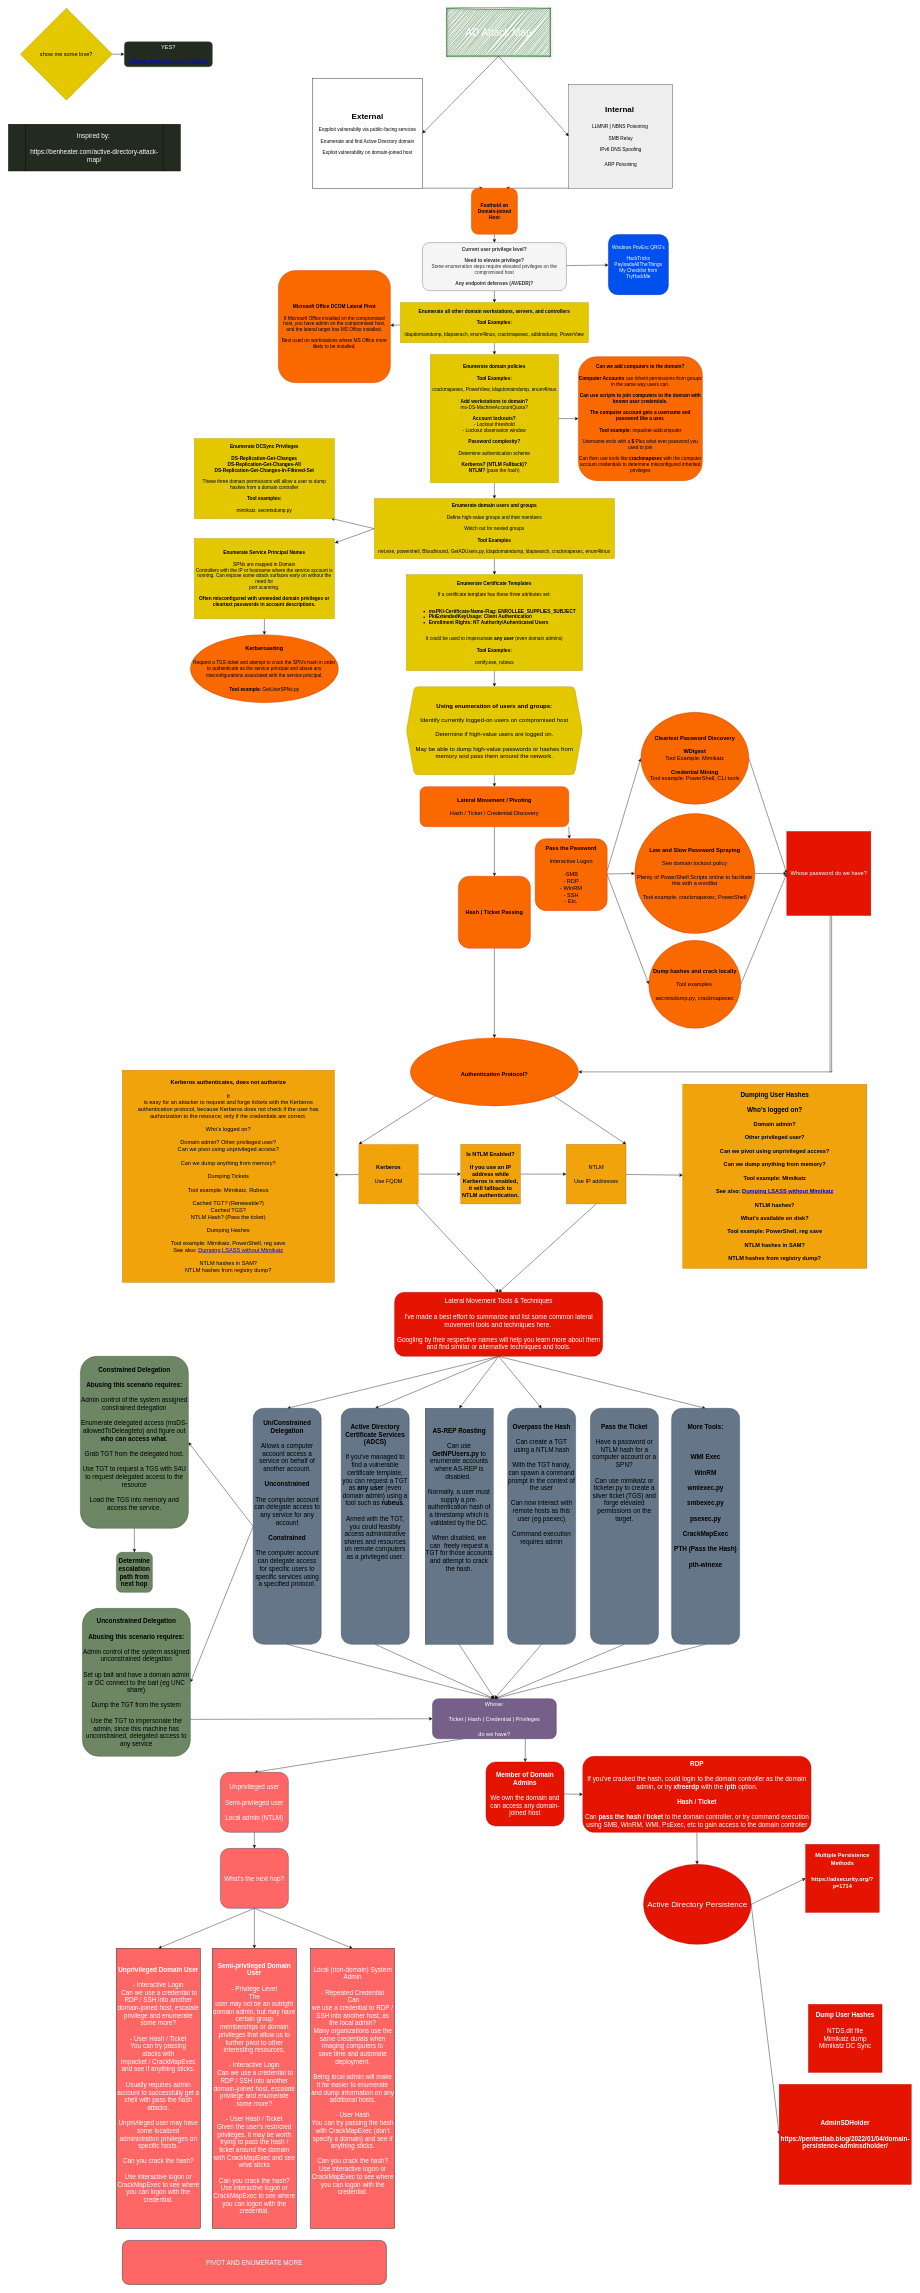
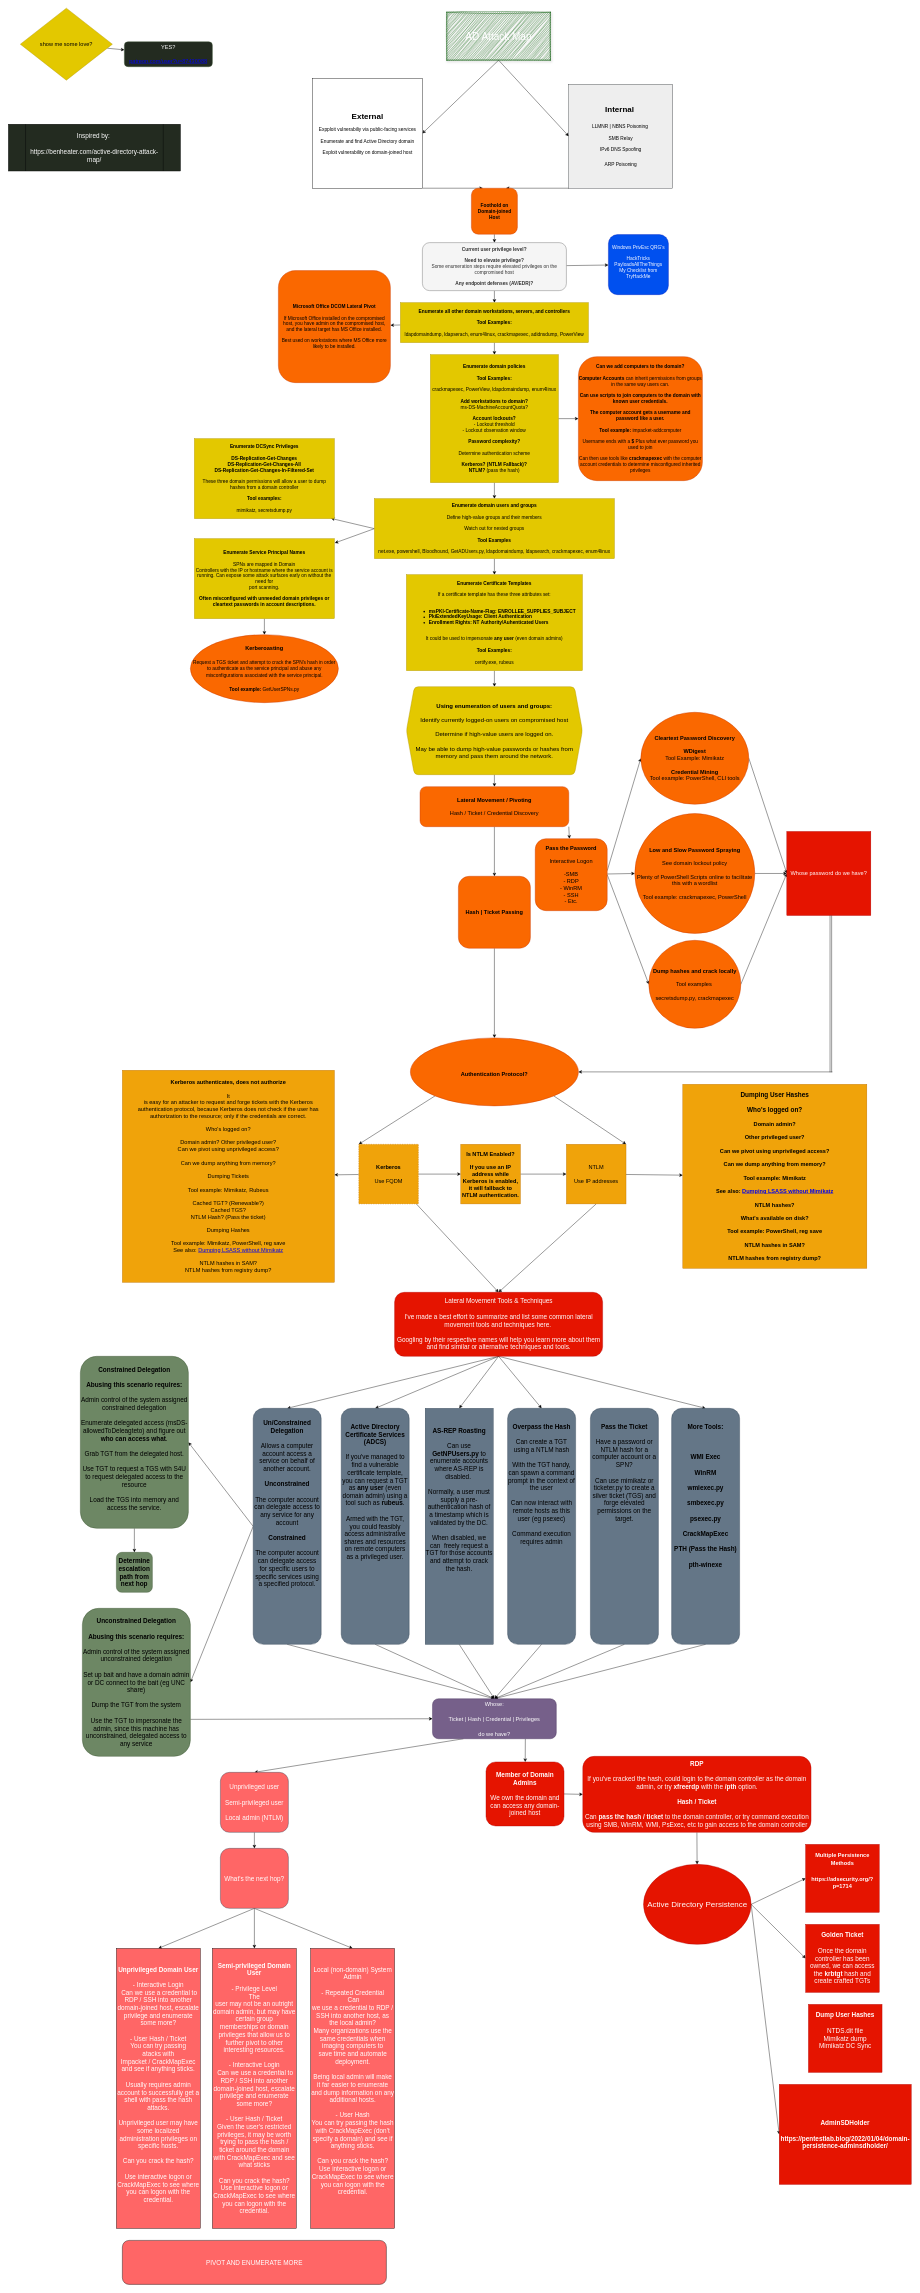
(498, 32) -> (498, 36)
(66, 54) -> (66, 44)
none -> (802, 1955)
none -> (842, 1958)
